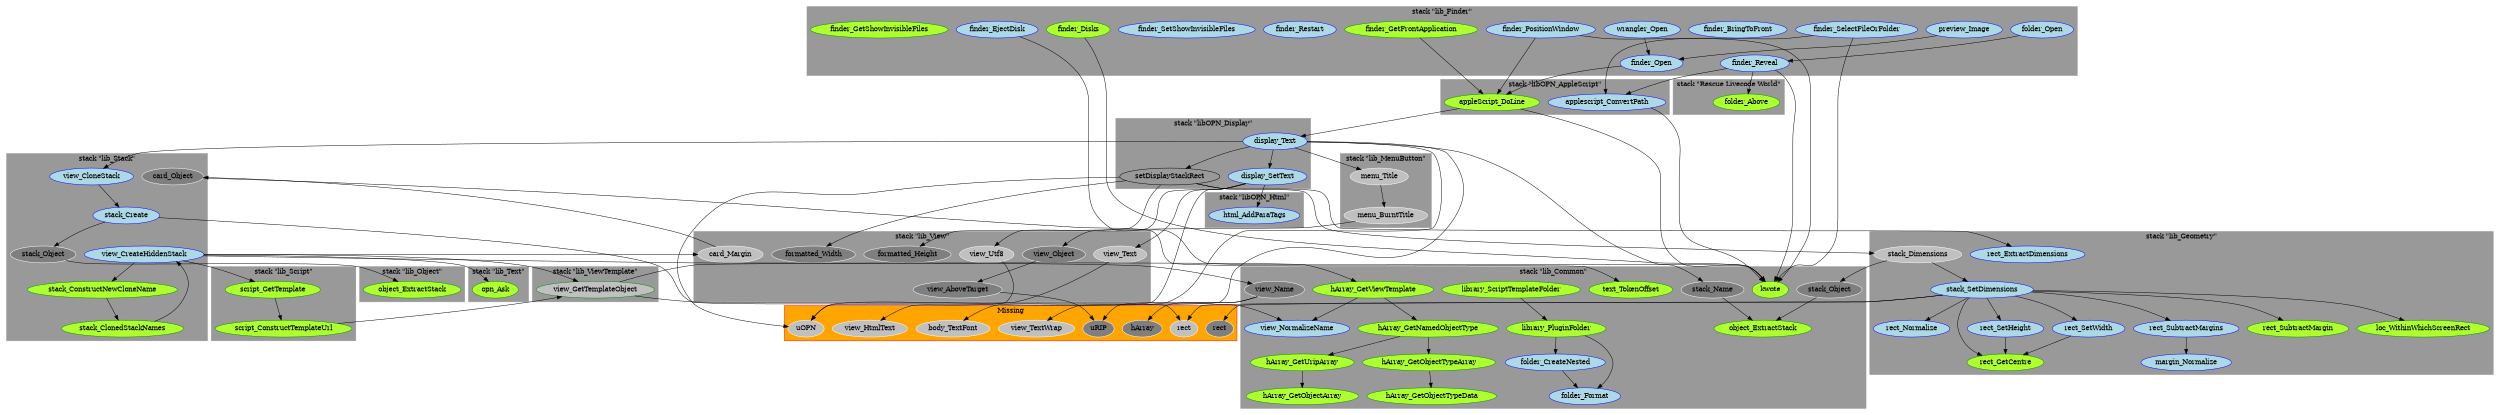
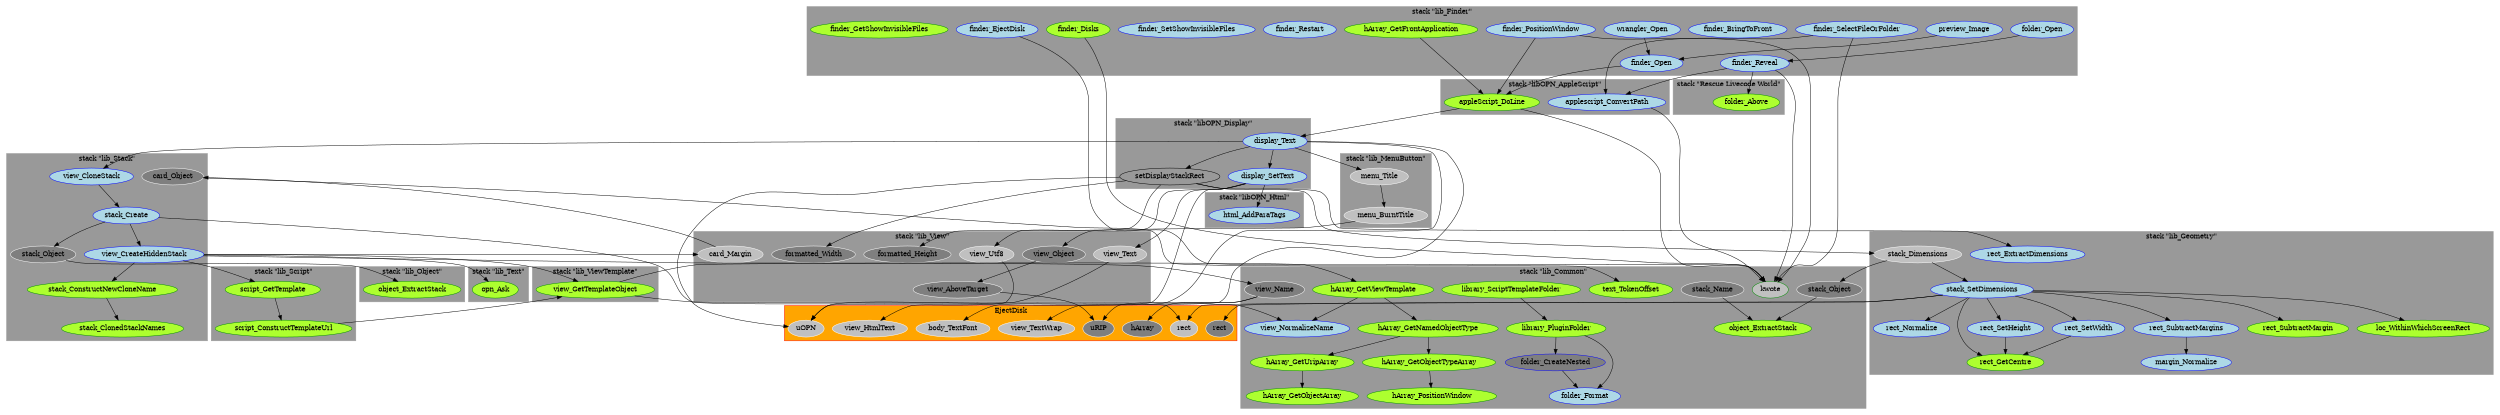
(1411, 30) -> (1411, 30)
(1515, 175) -> none
(595, 290) -> (595, 290)
(1770, 290) -> (1770, 290)
(183, 299) -> (134, 233)
(1011, 311) -> (1011, 311)
(1555, 362) -> (1555, 362)
(1432, 396) -> (1432, 396)
